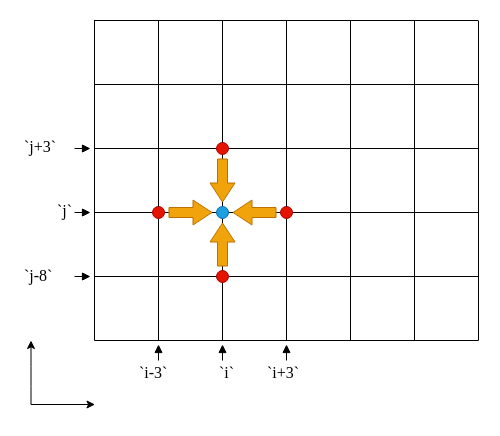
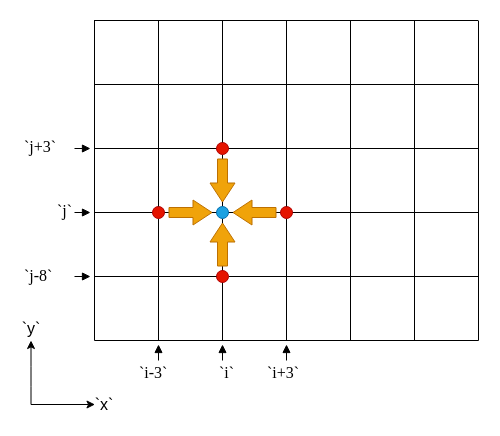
none -> (31, 329)
none -> (104, 405)
